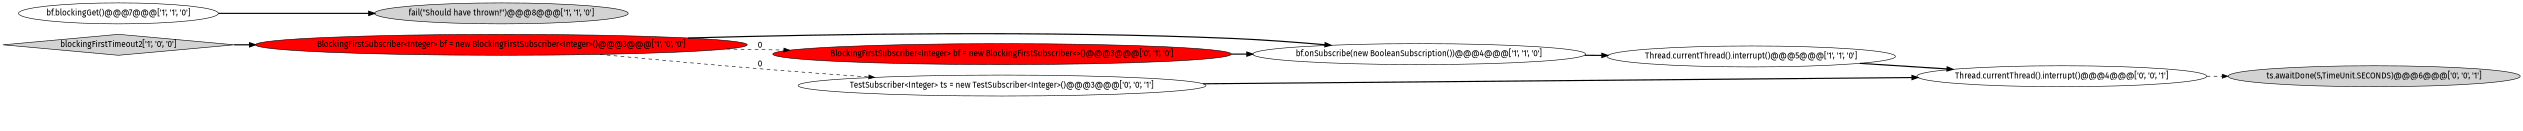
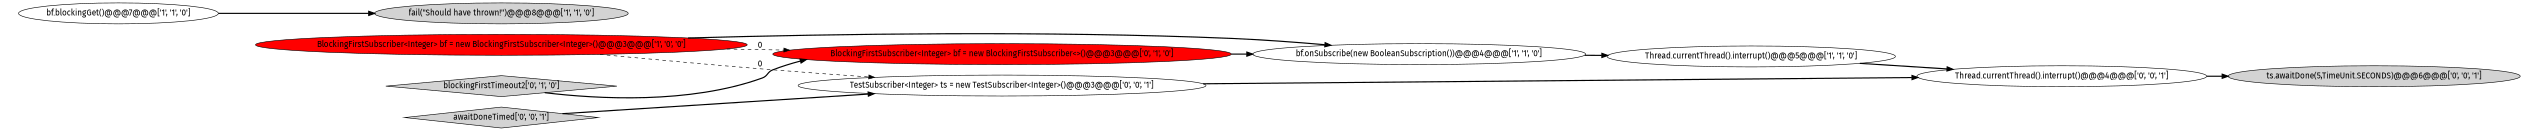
(118, 45) -> none
(2214, 76) -> (2214, 76)
none -> (501, 86)
none -> (501, 118)
